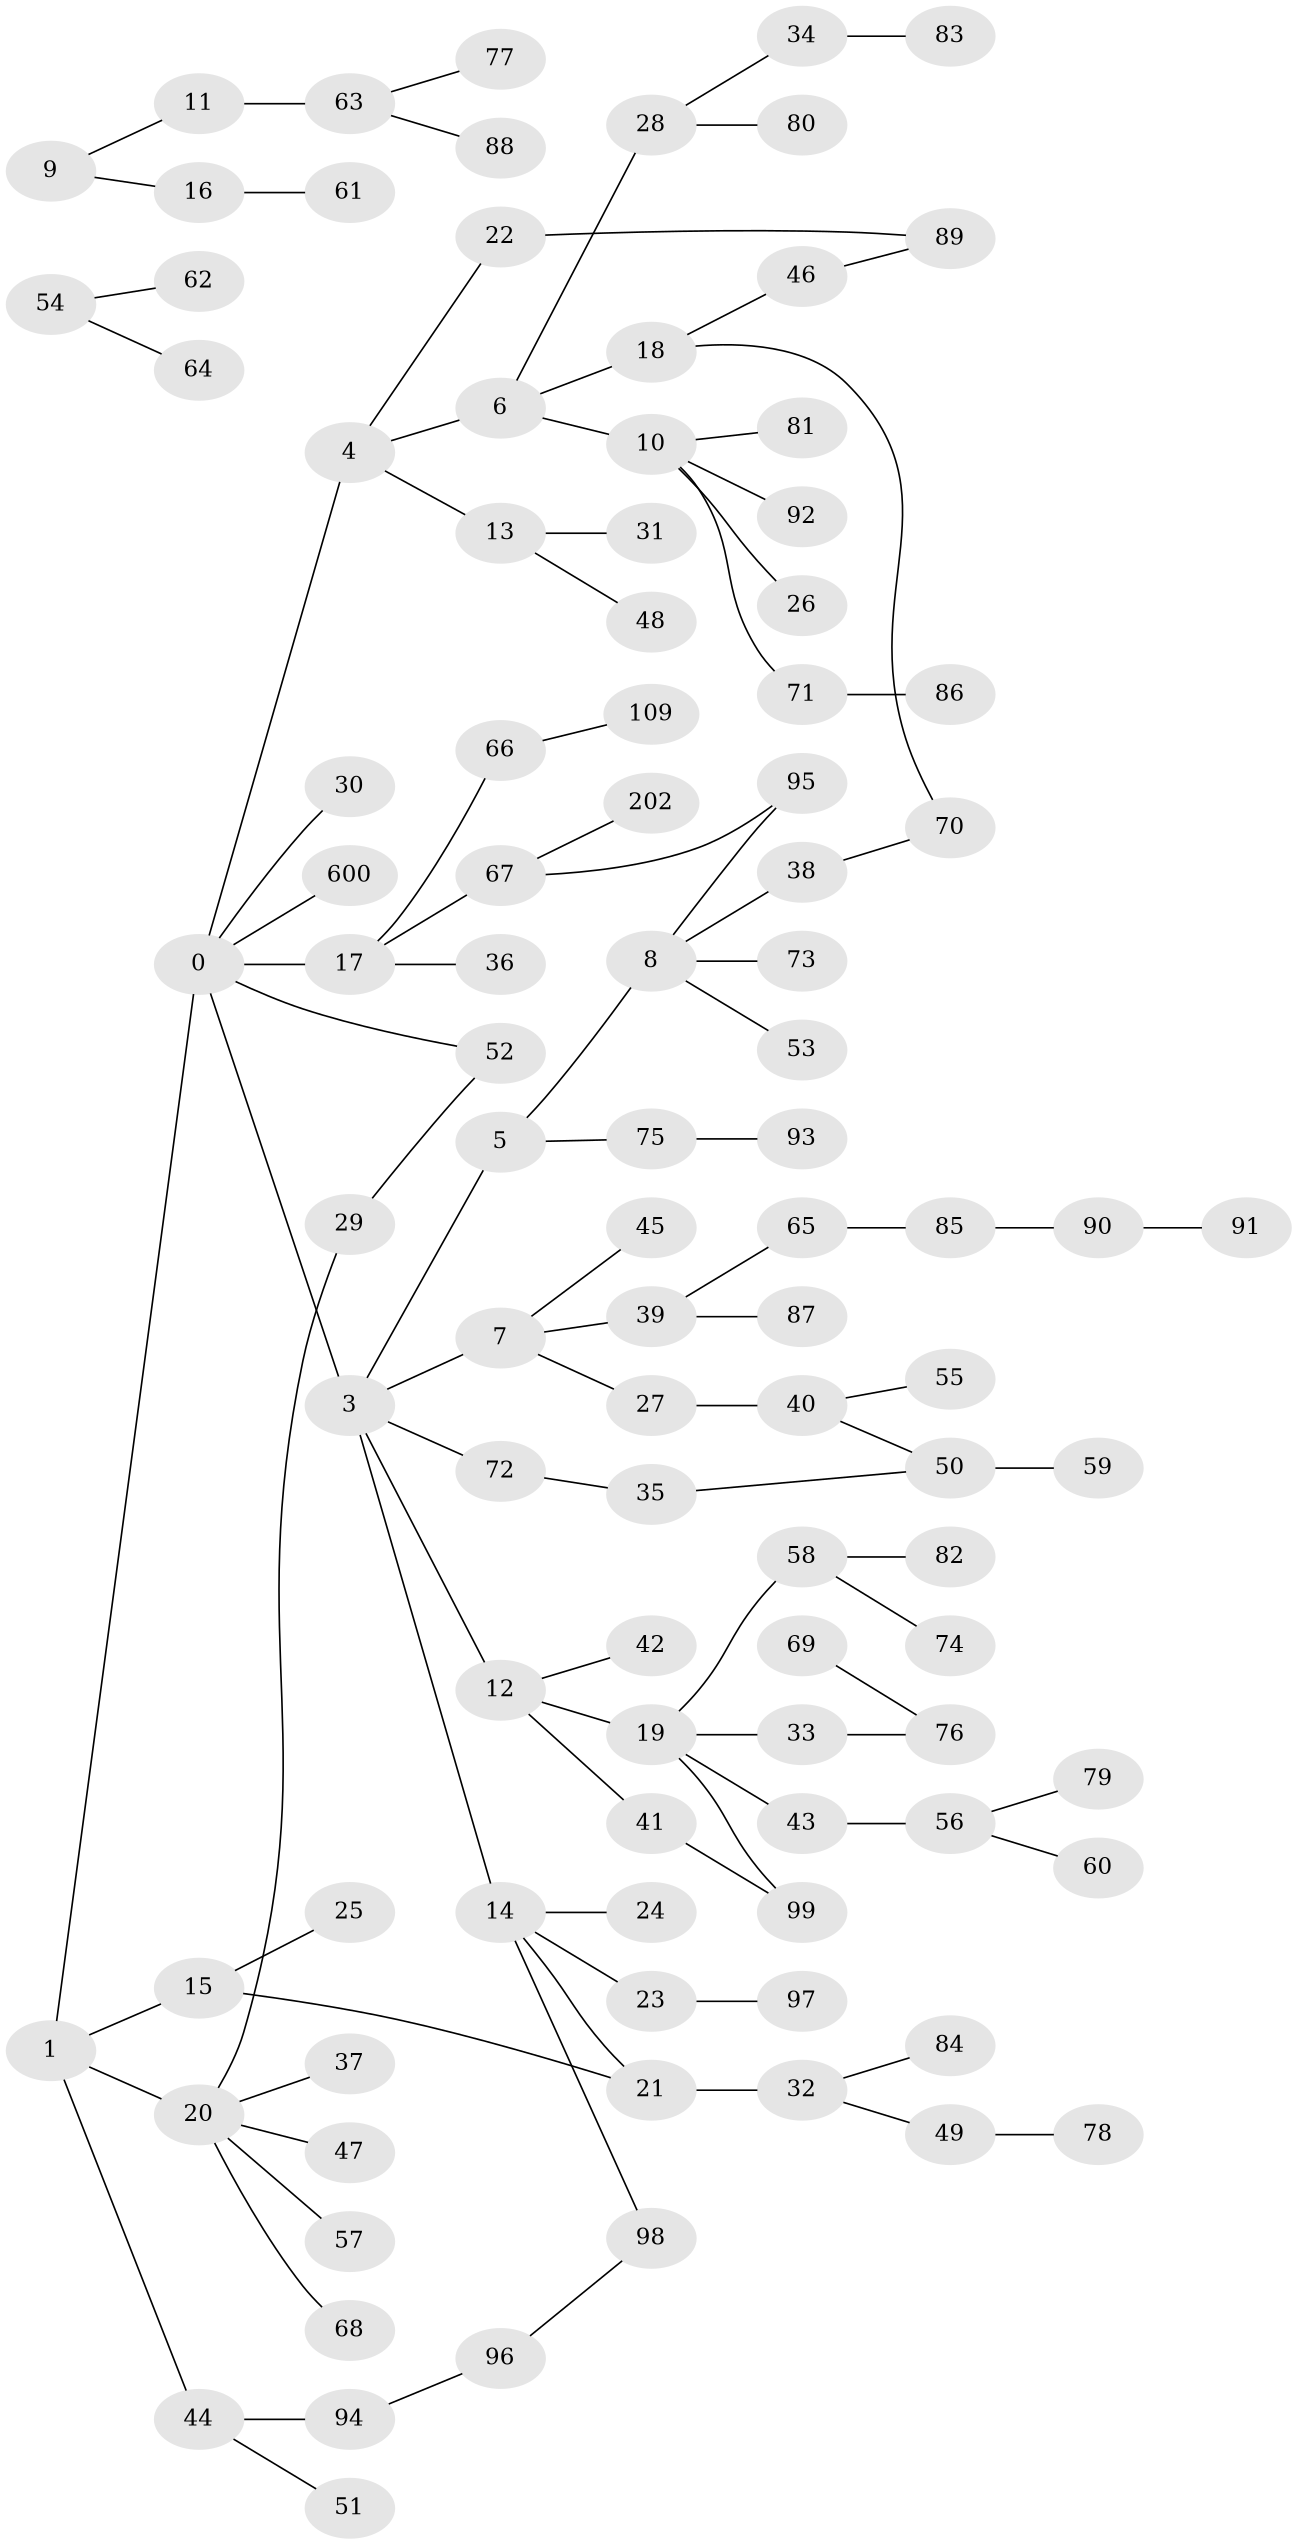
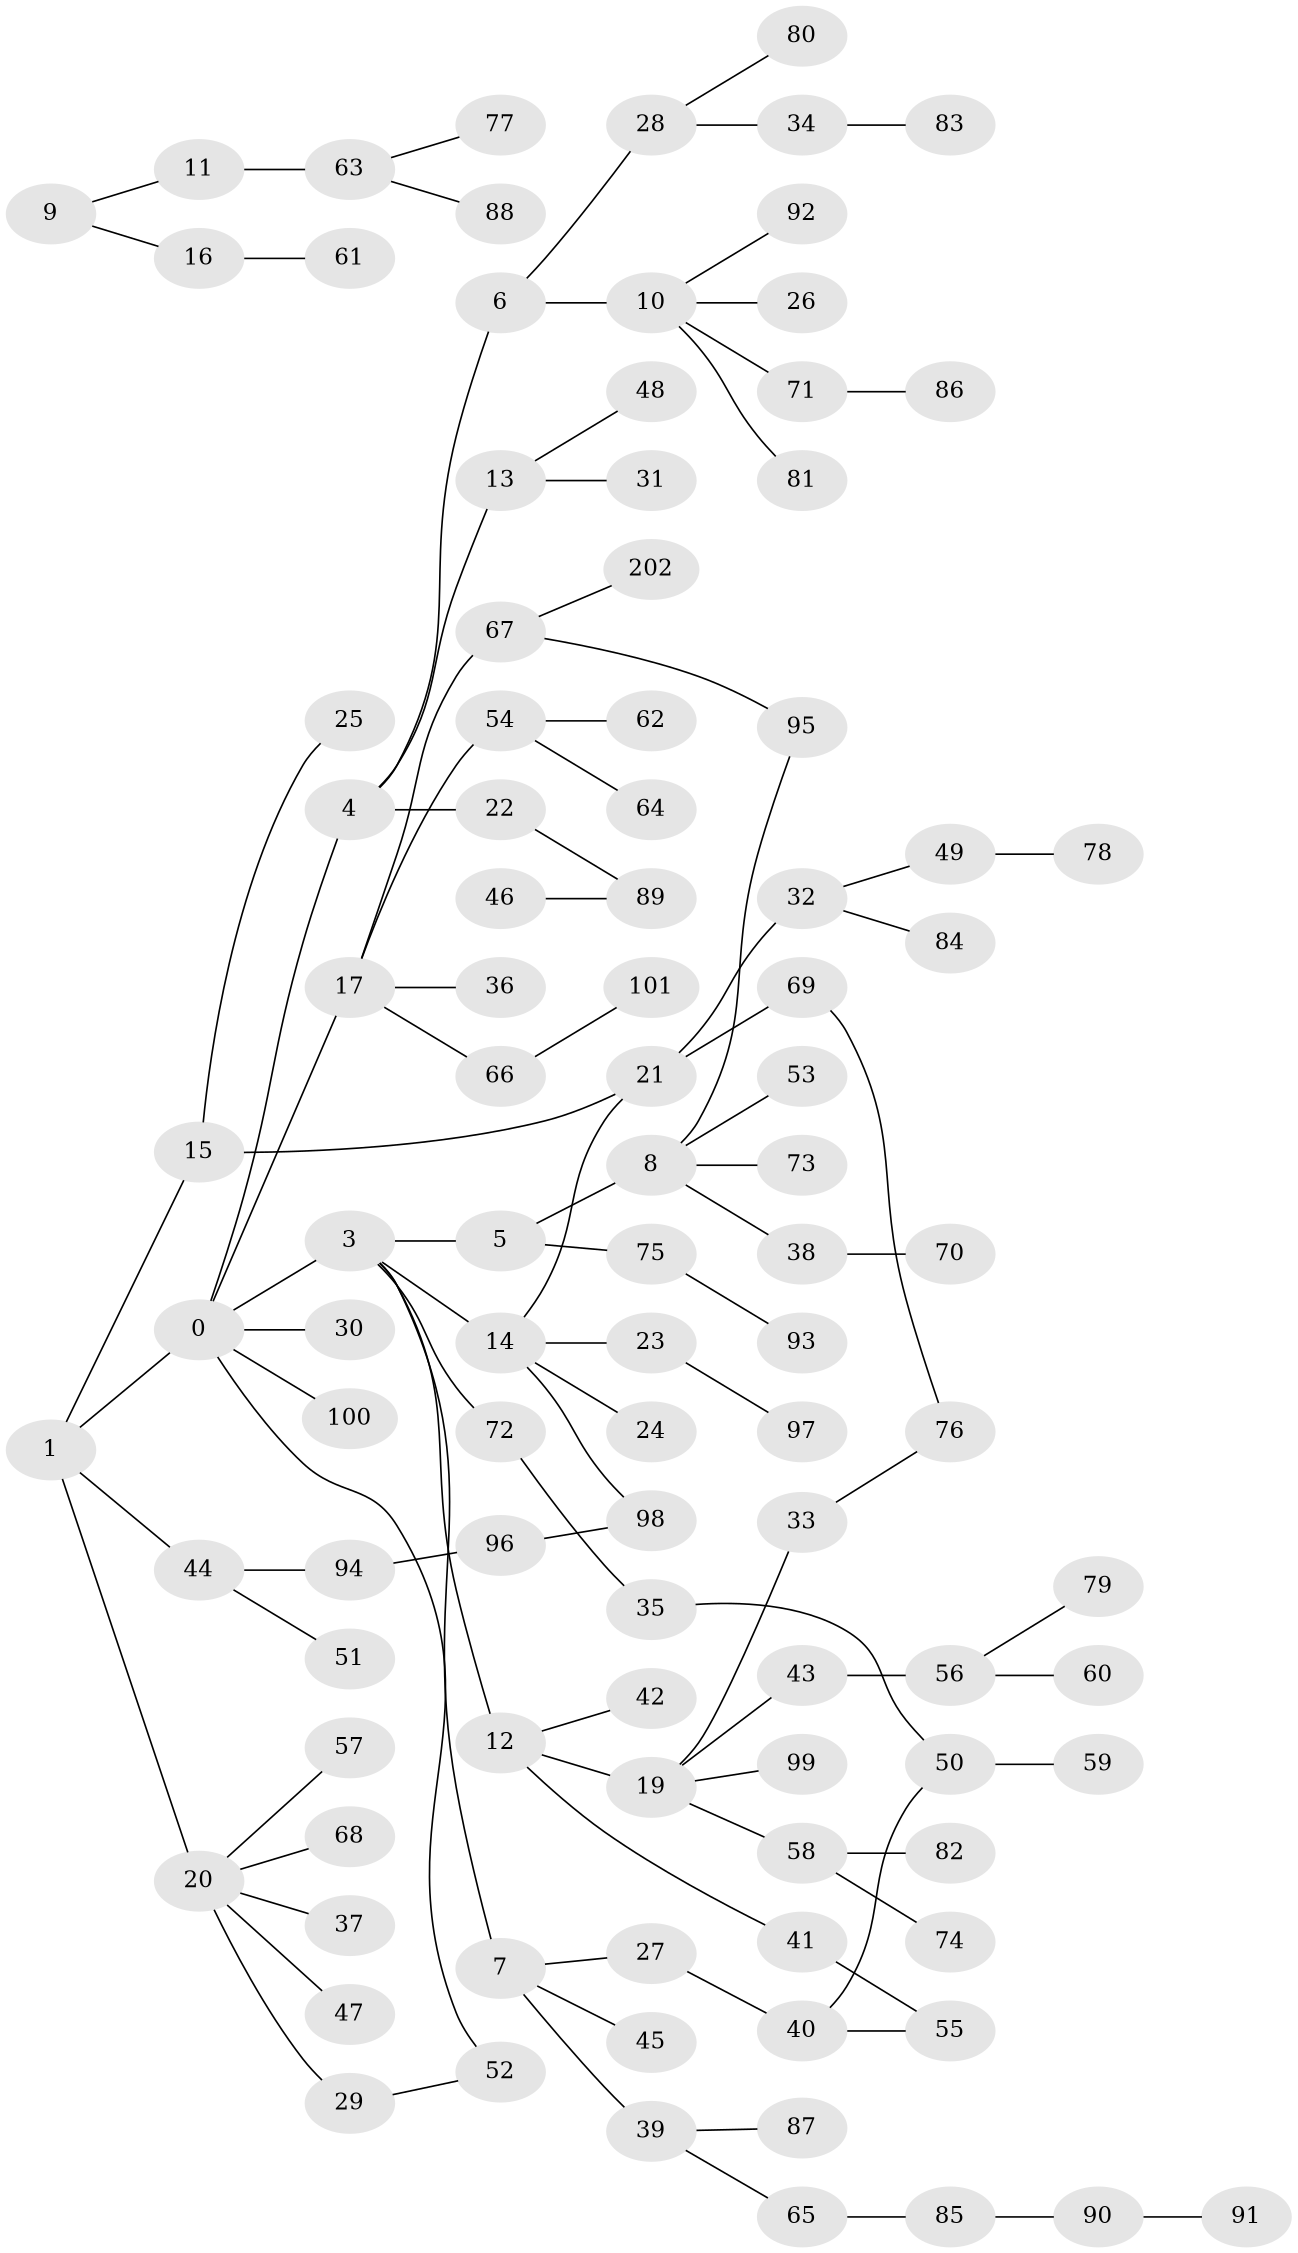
(651, 352) -> none
(651, 714) -> (651, 988)
none -> (412, 842)
(350, 876) -> (350, 1419)
none -> (721, 1035)
(727, 1868) -> (876, 1987)
